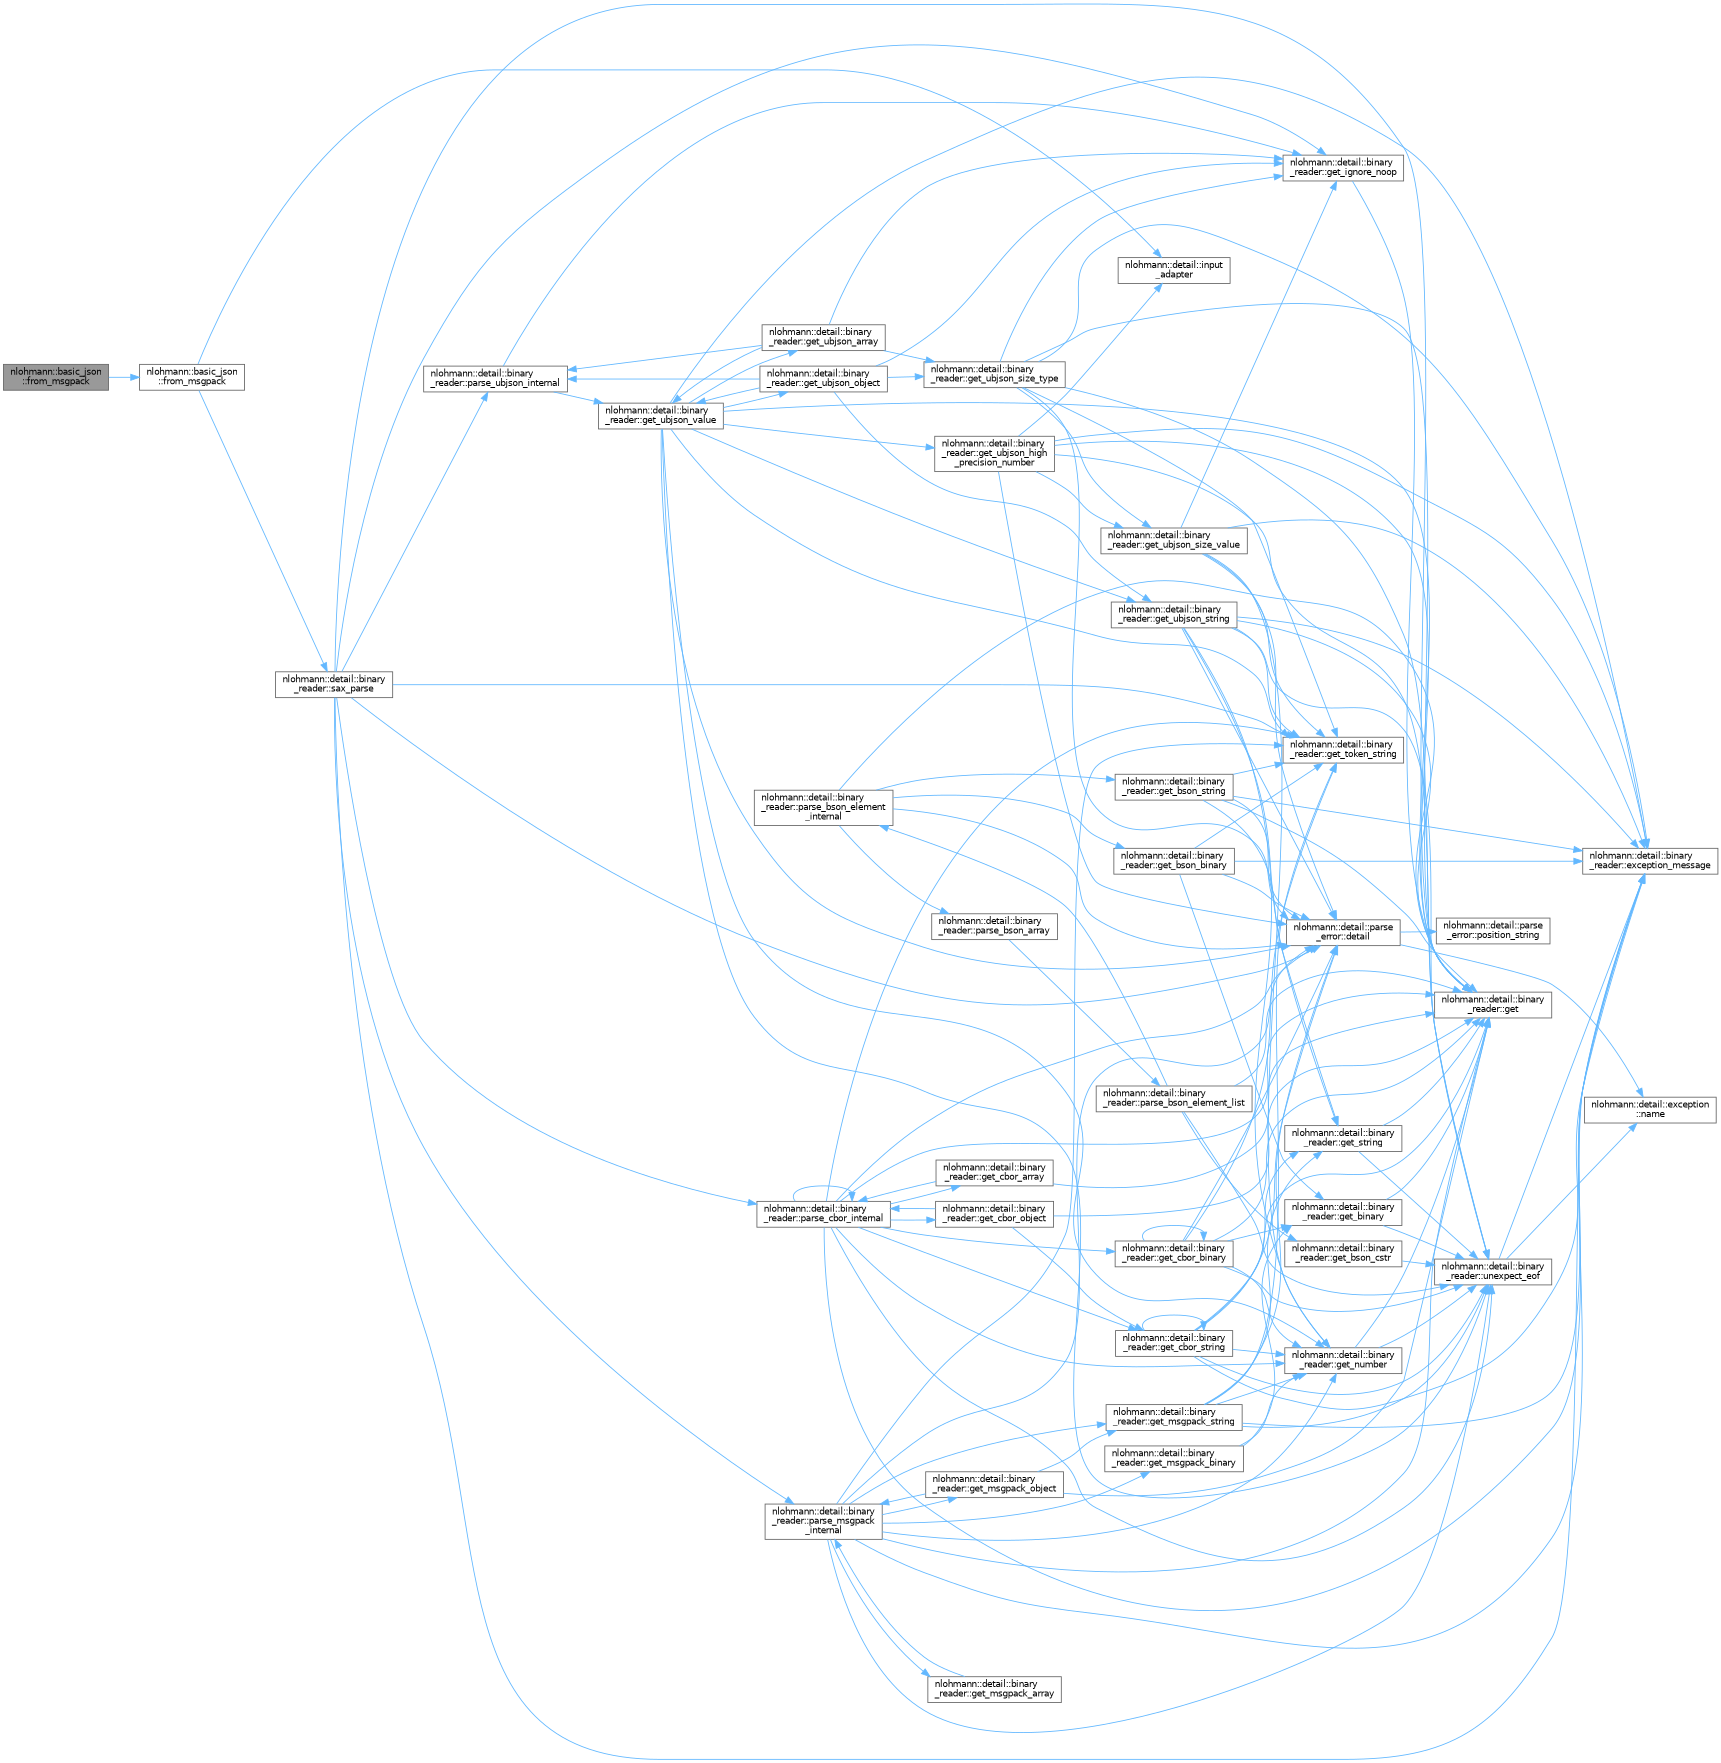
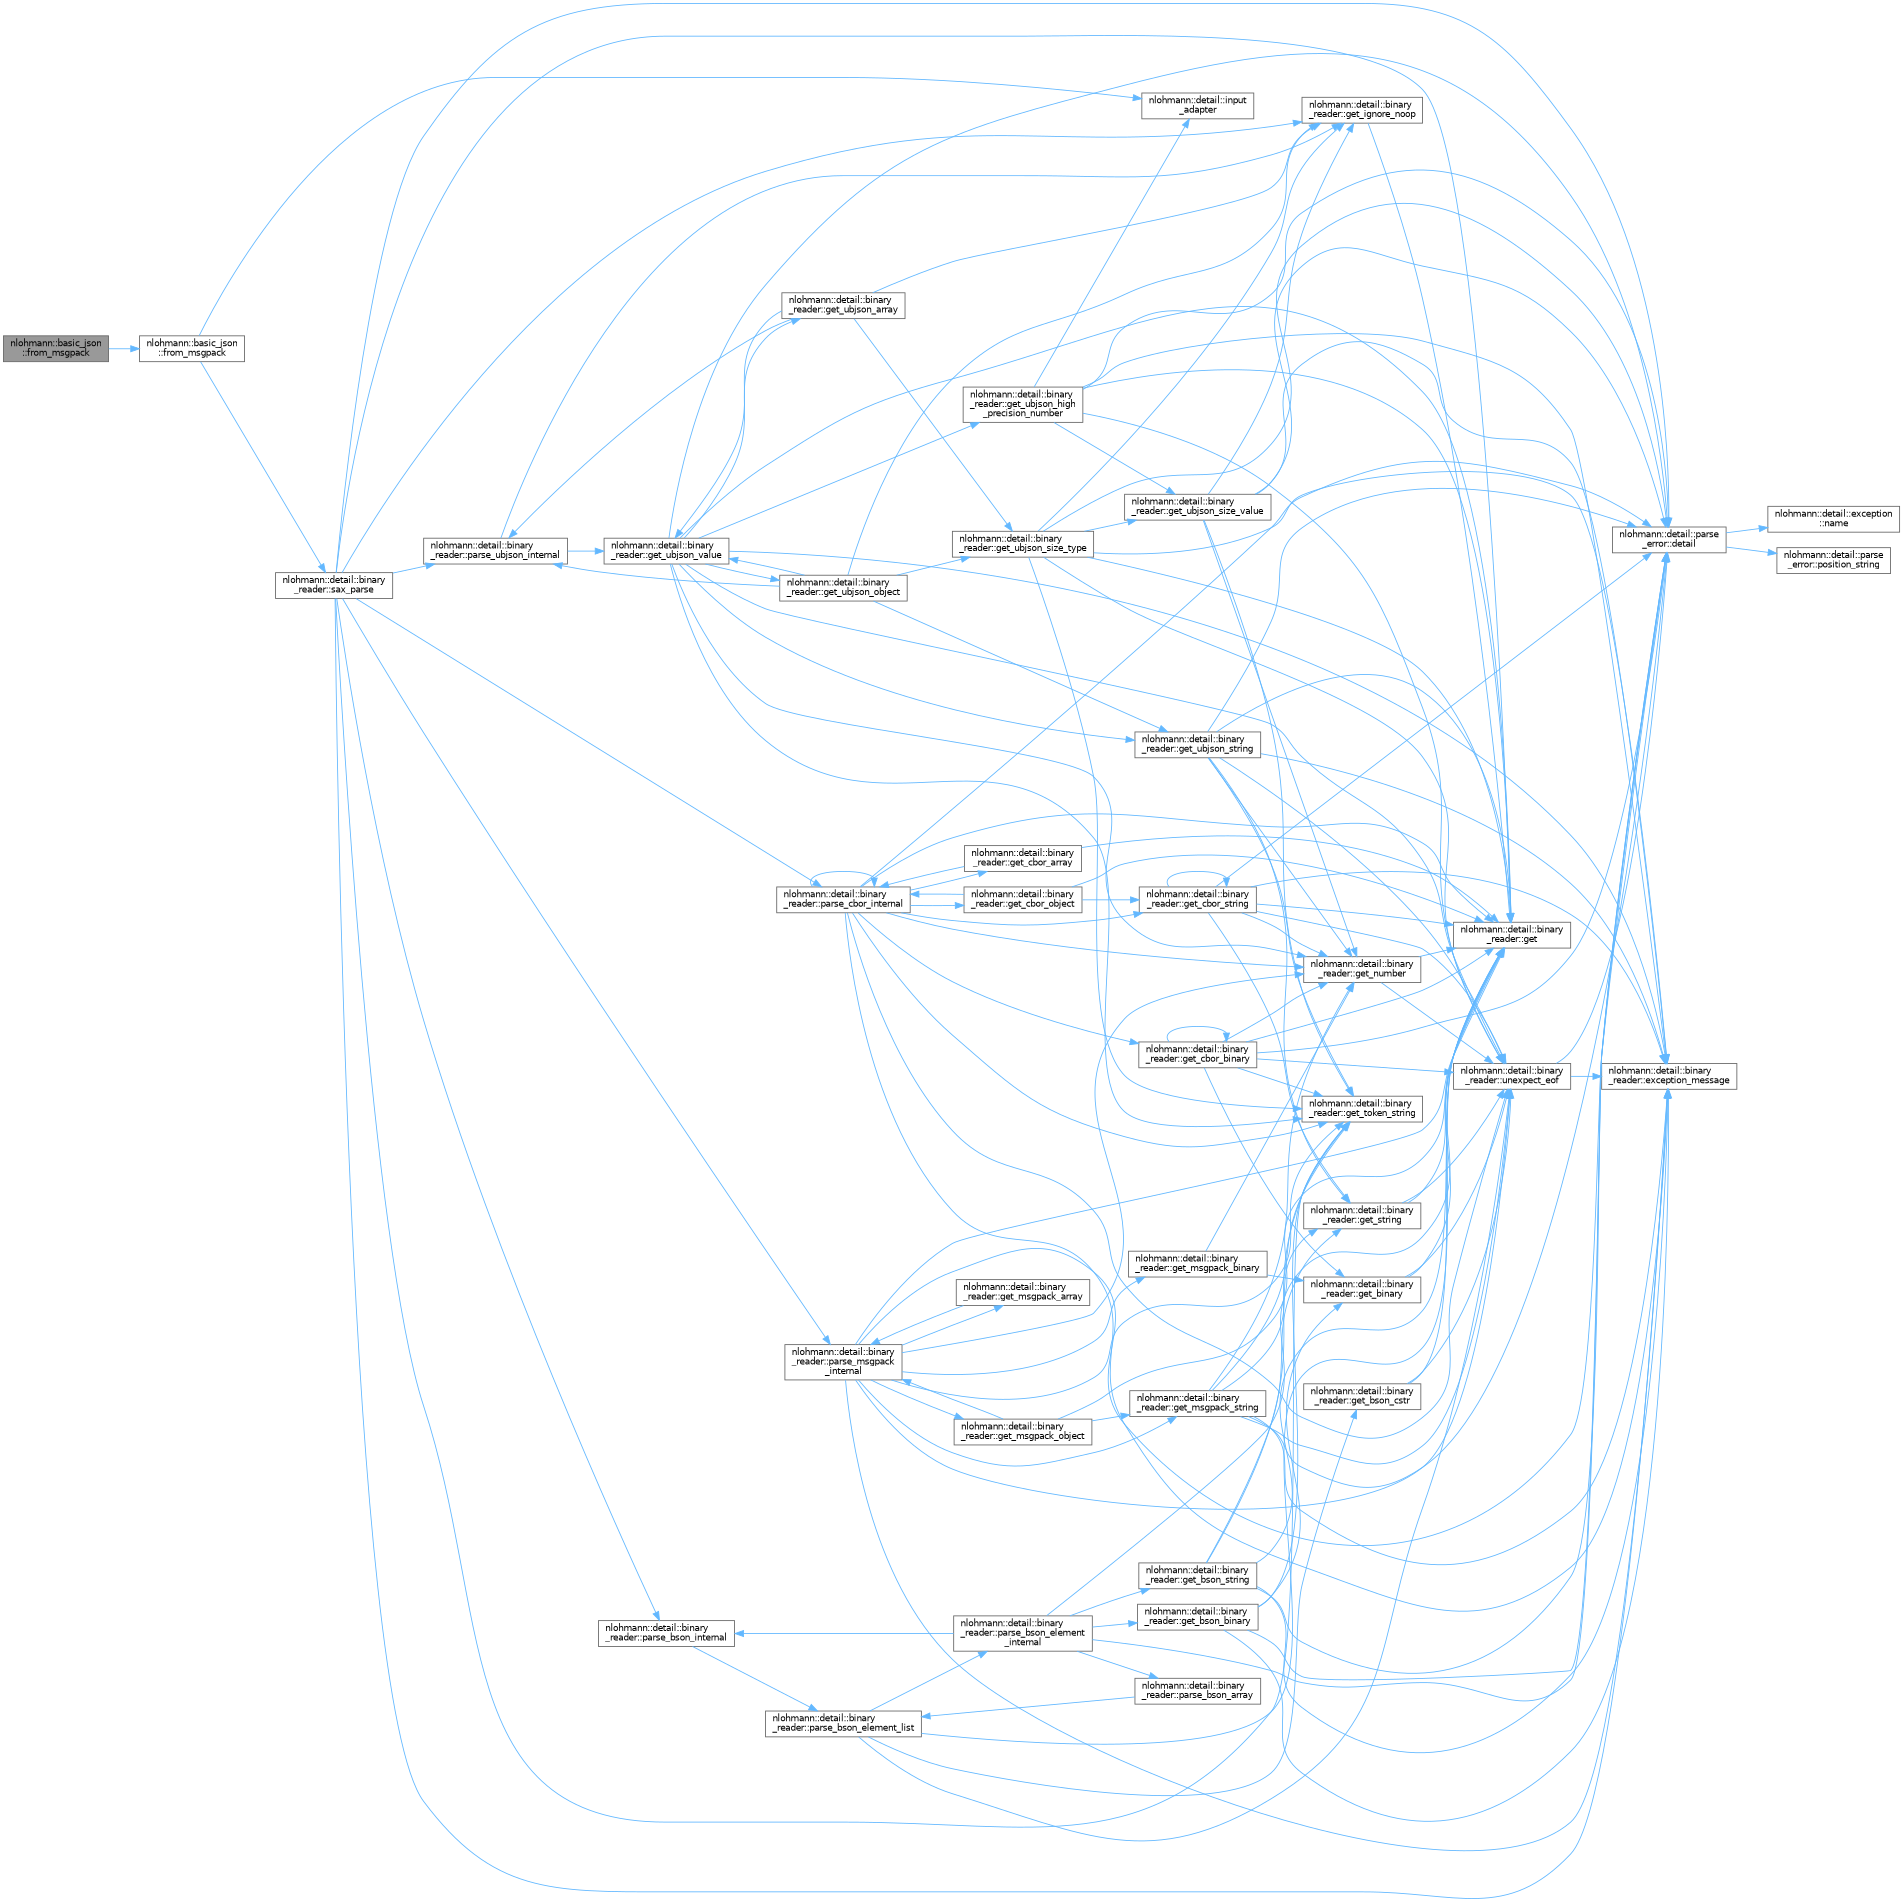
none -> (1446, 1169)
(1569, 1194) -> (1638, 821)
none -> (666, 1634)
